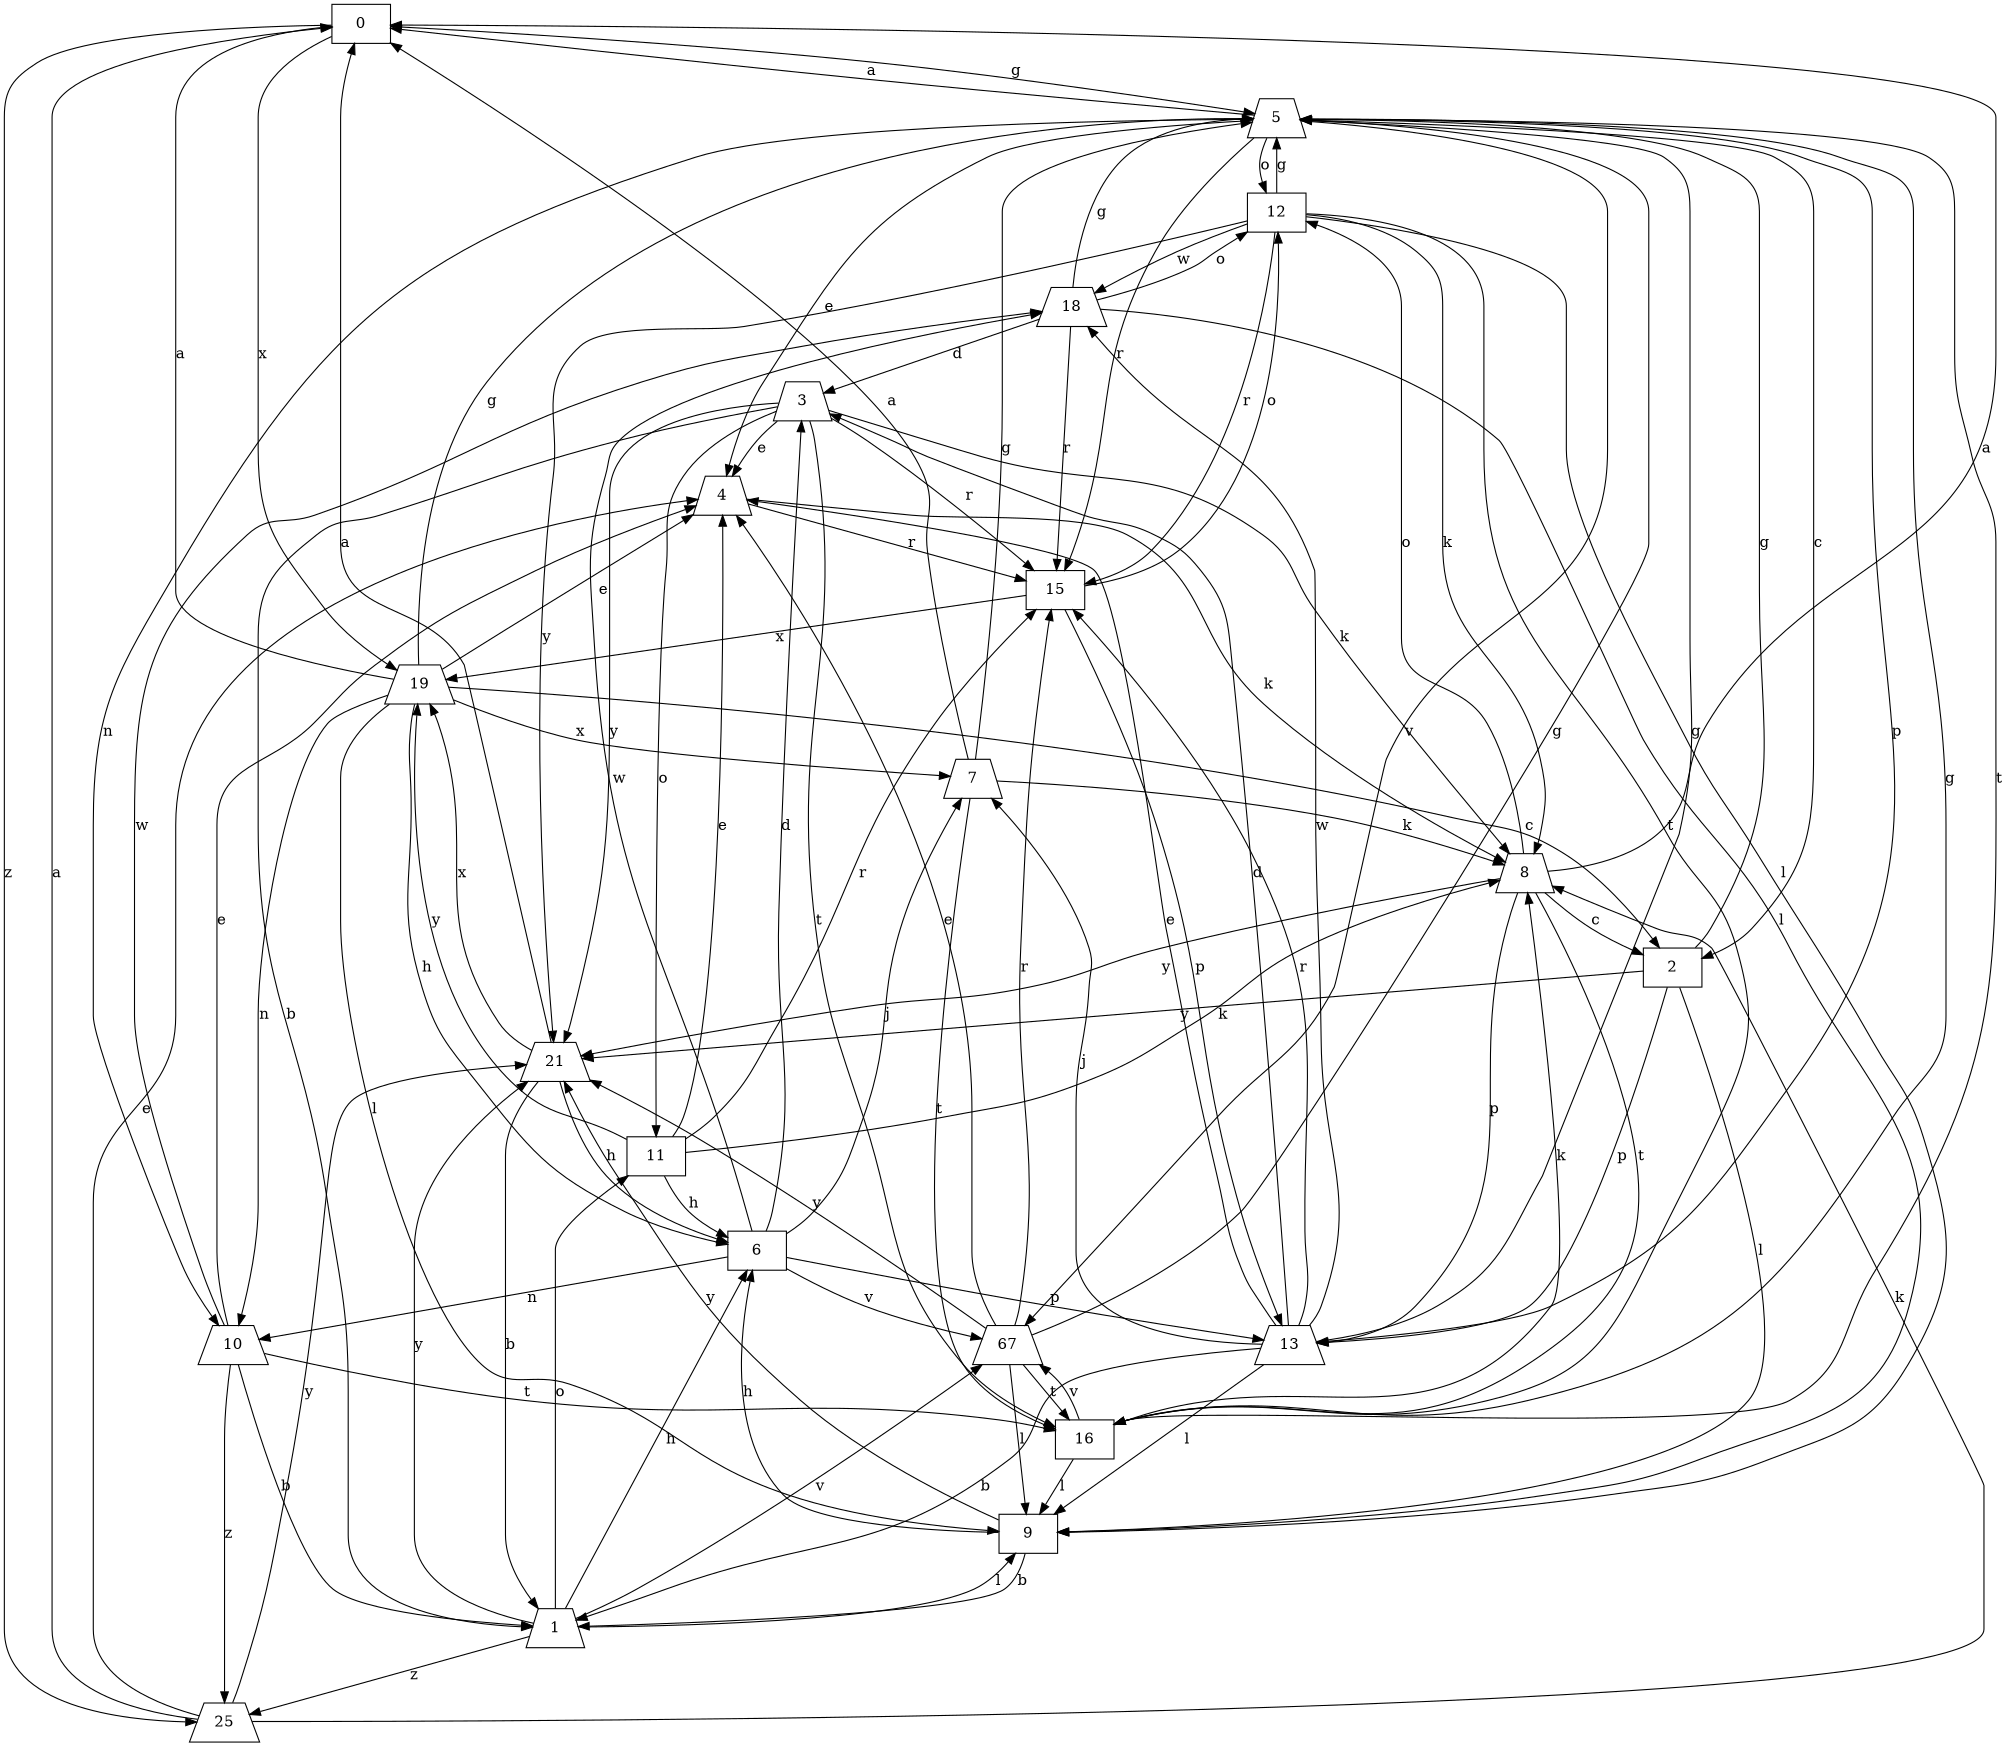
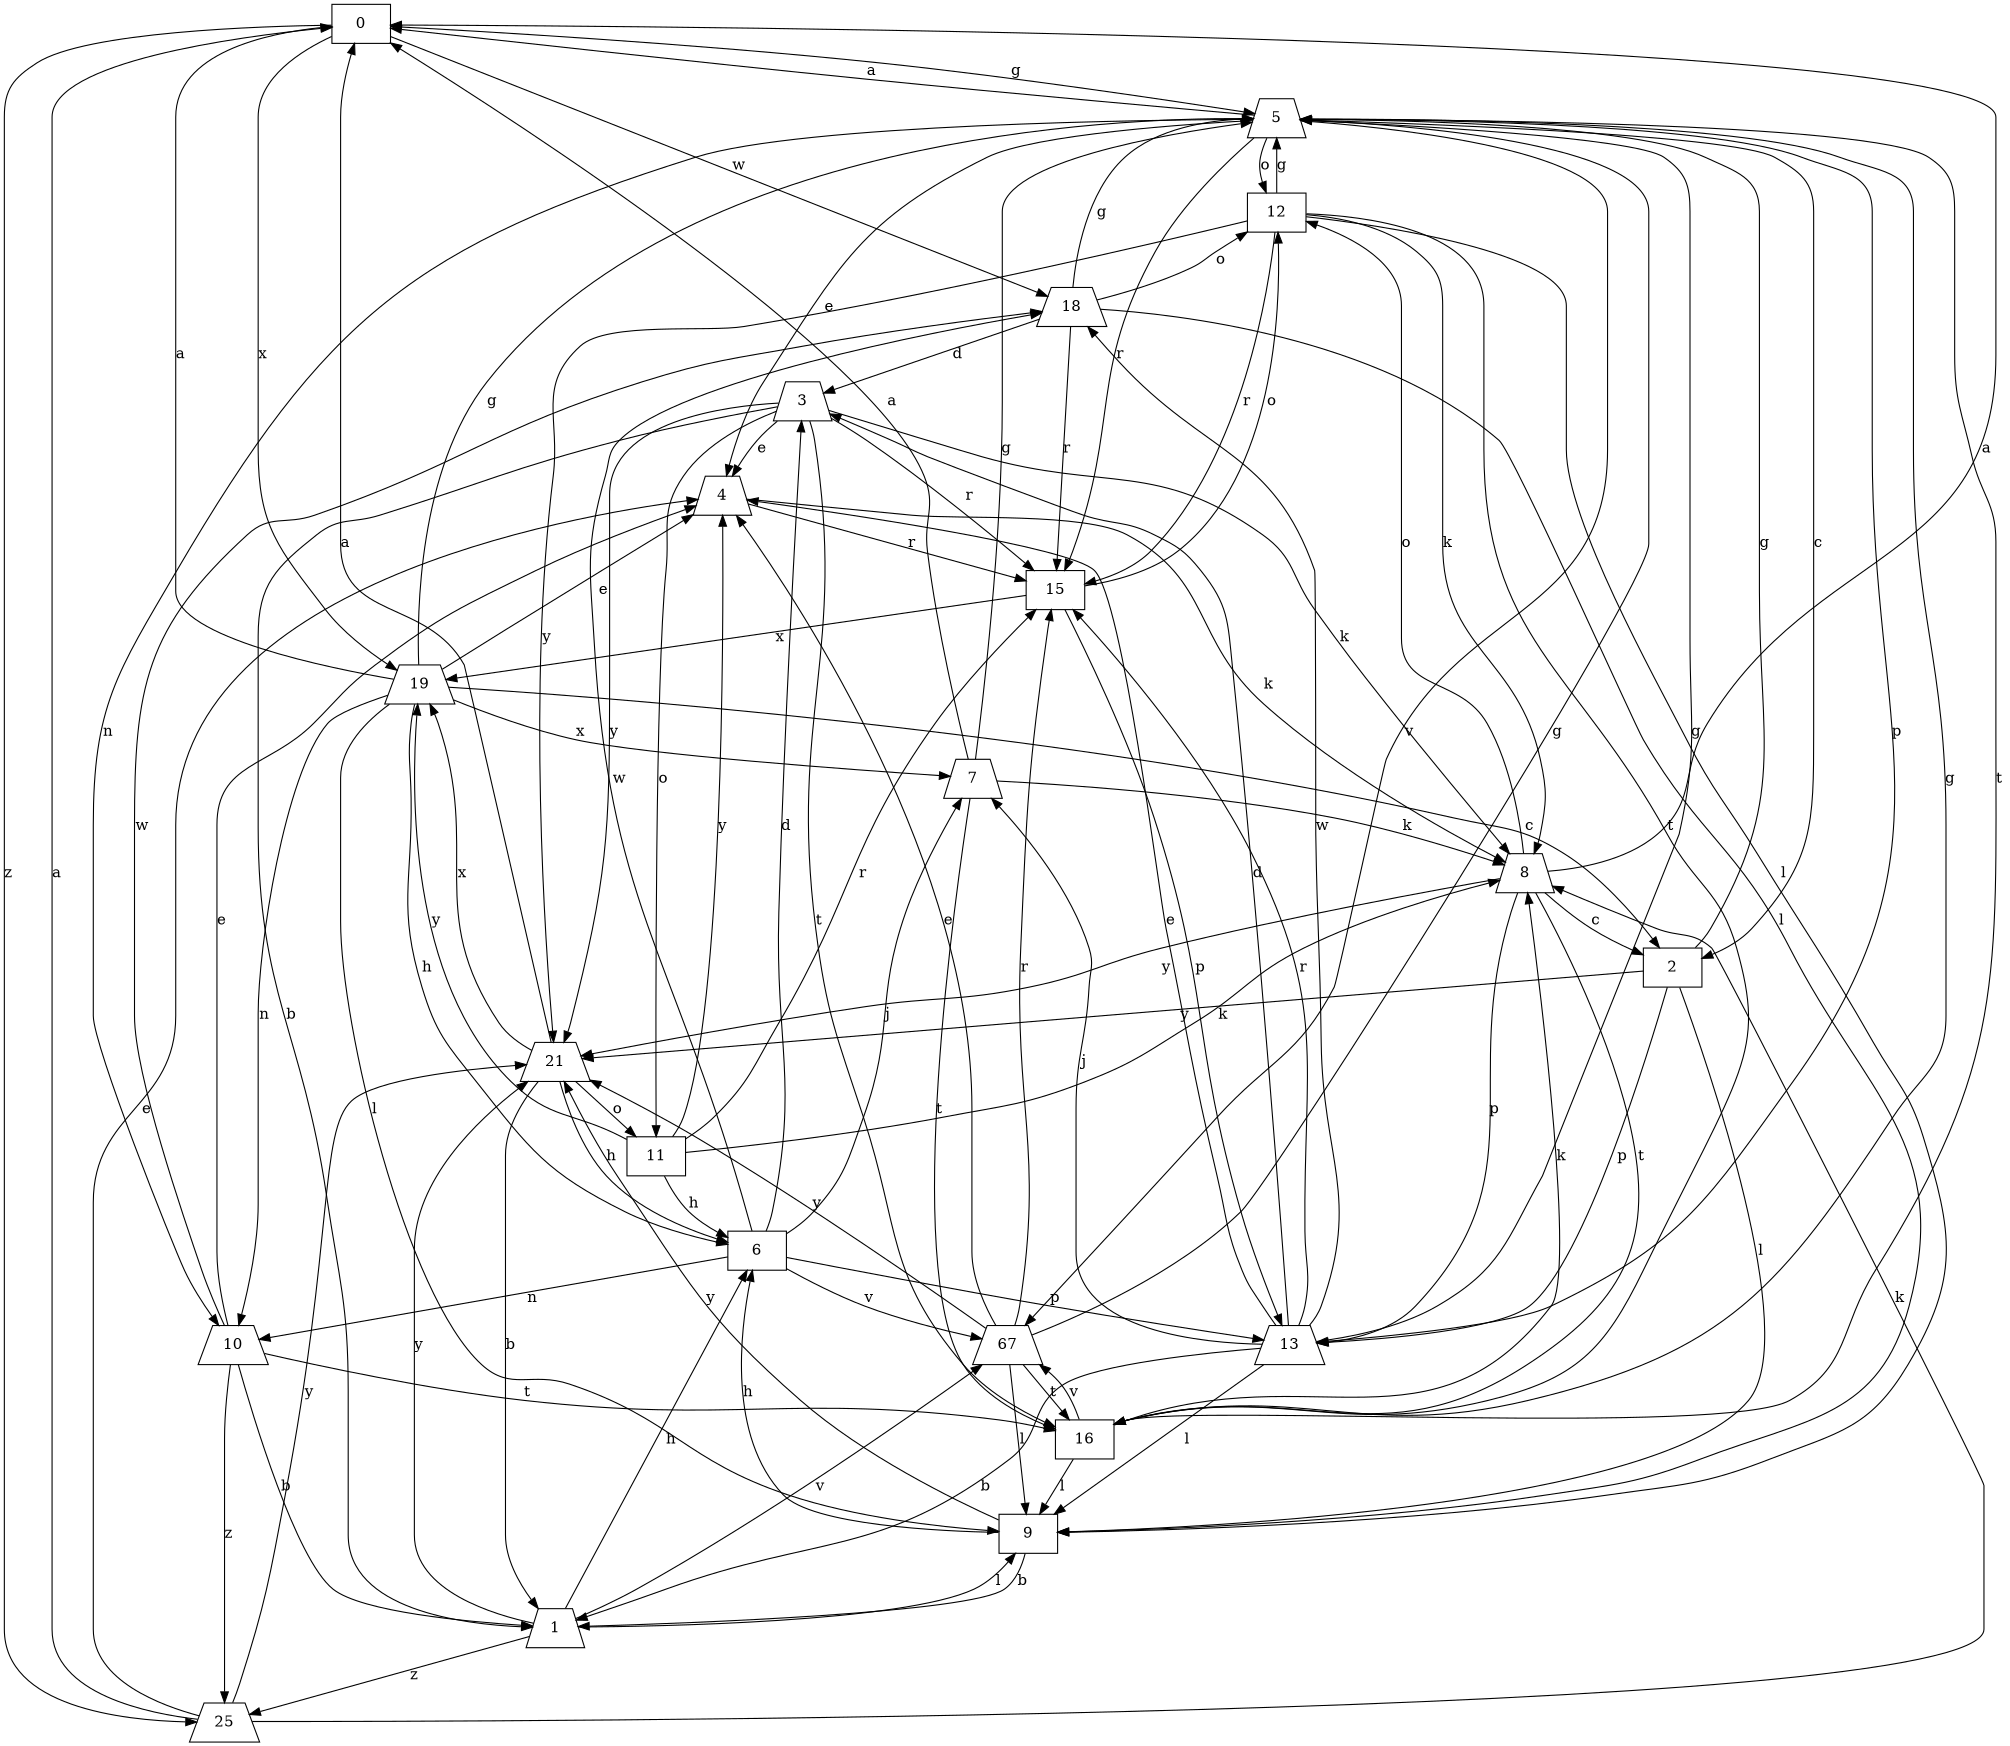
(1174, 253) -> (714, 165)
(723, 826) -> (723, 826)
(555, 1393) -> (602, 1105)
